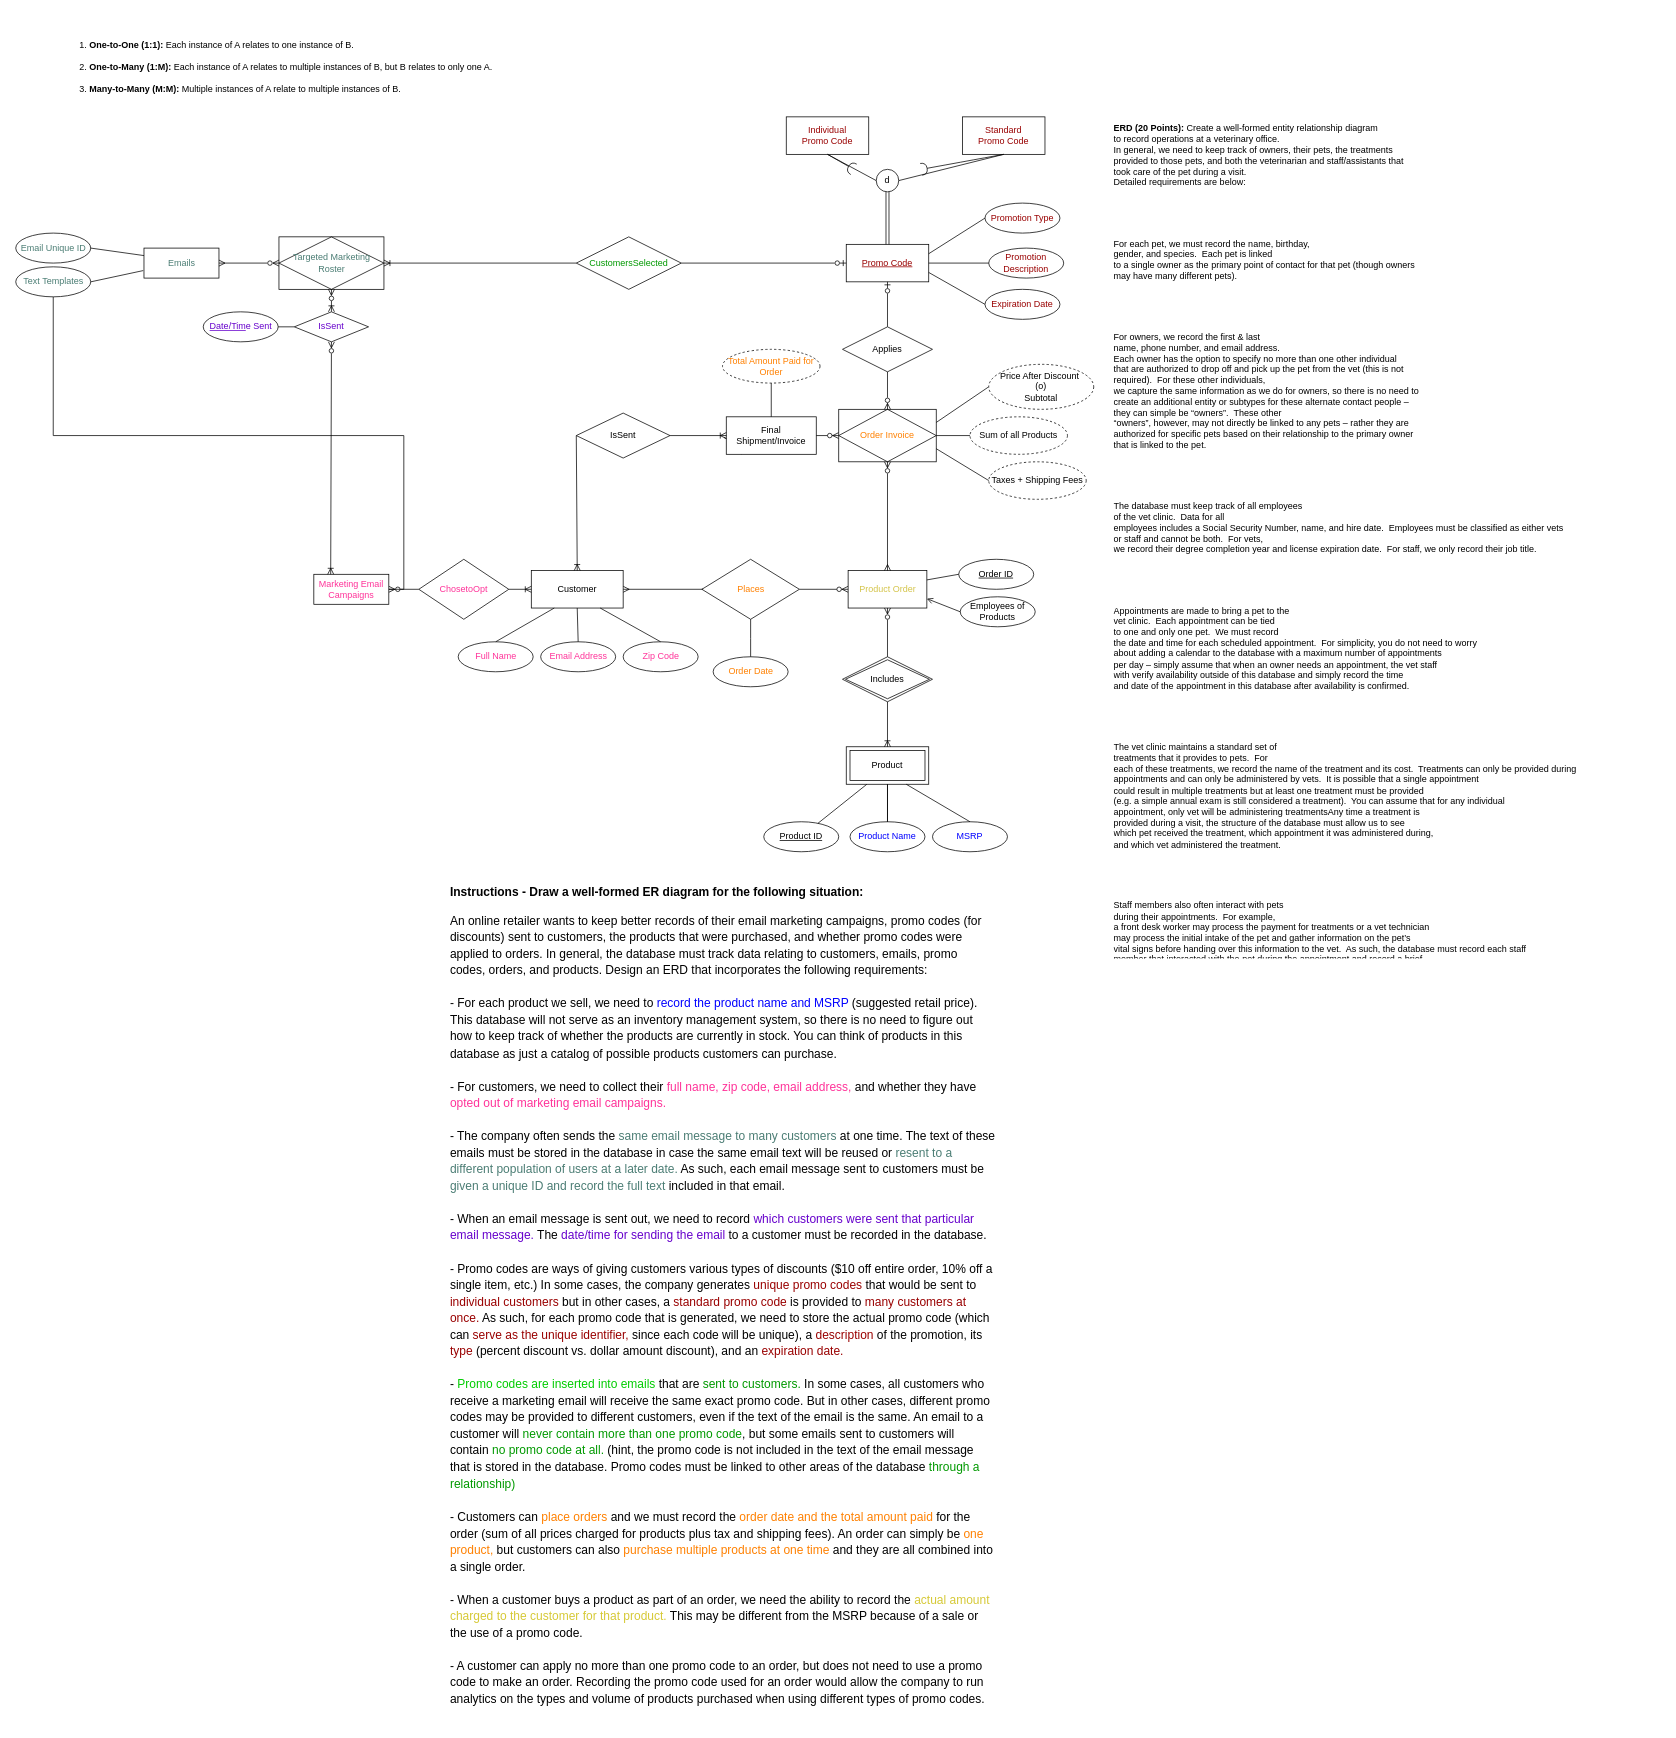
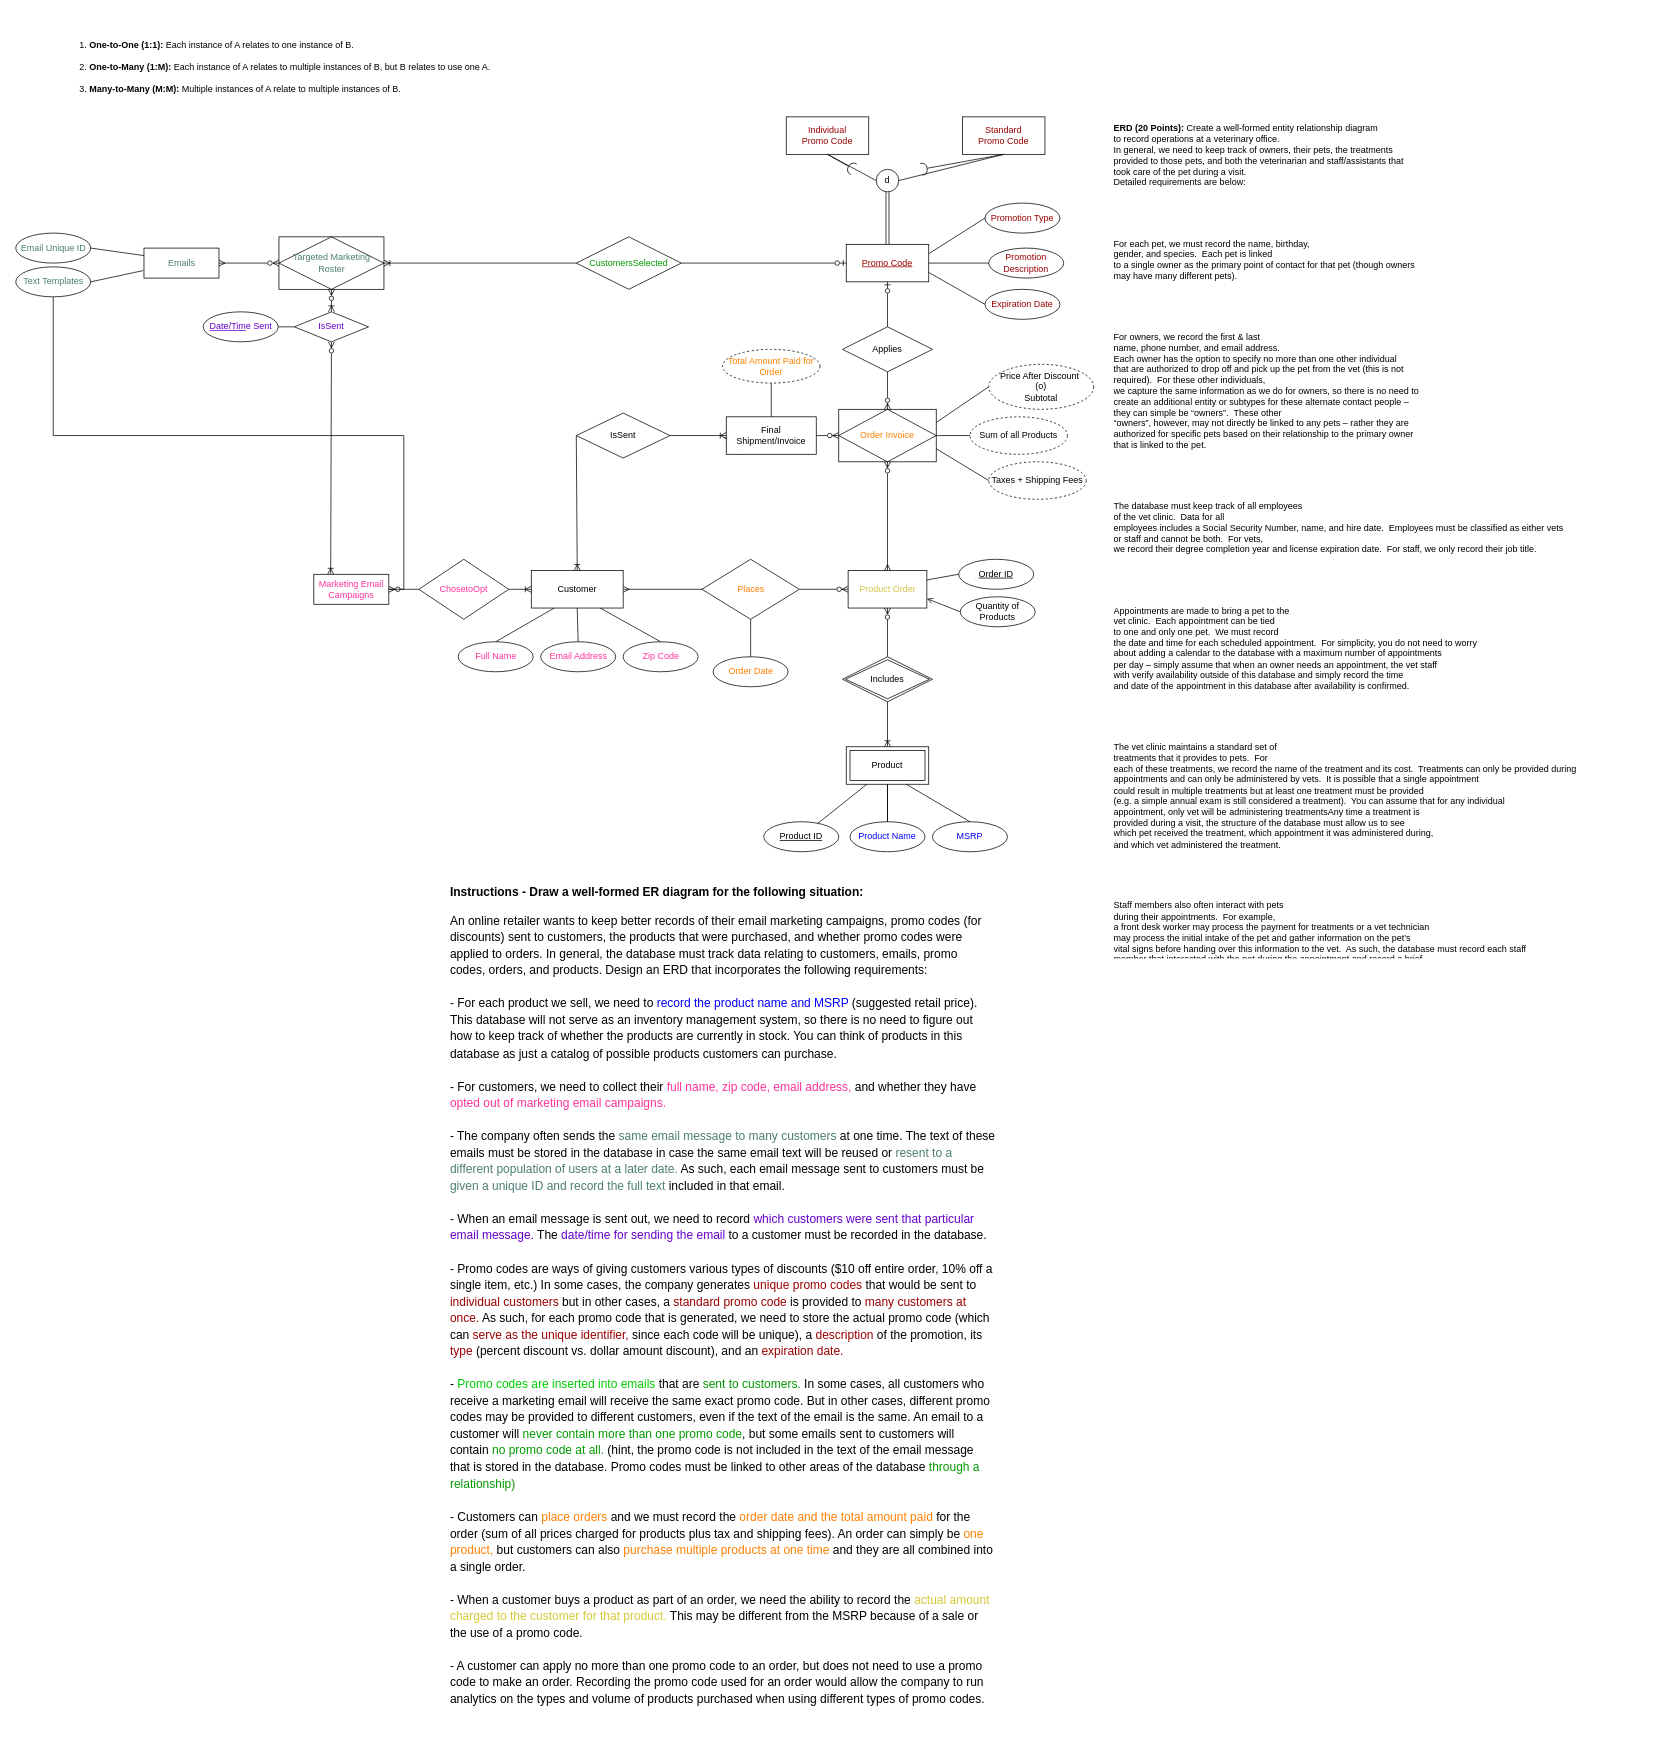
(282, 37) -> (280, 37)
(998, 612) -> (998, 612)
